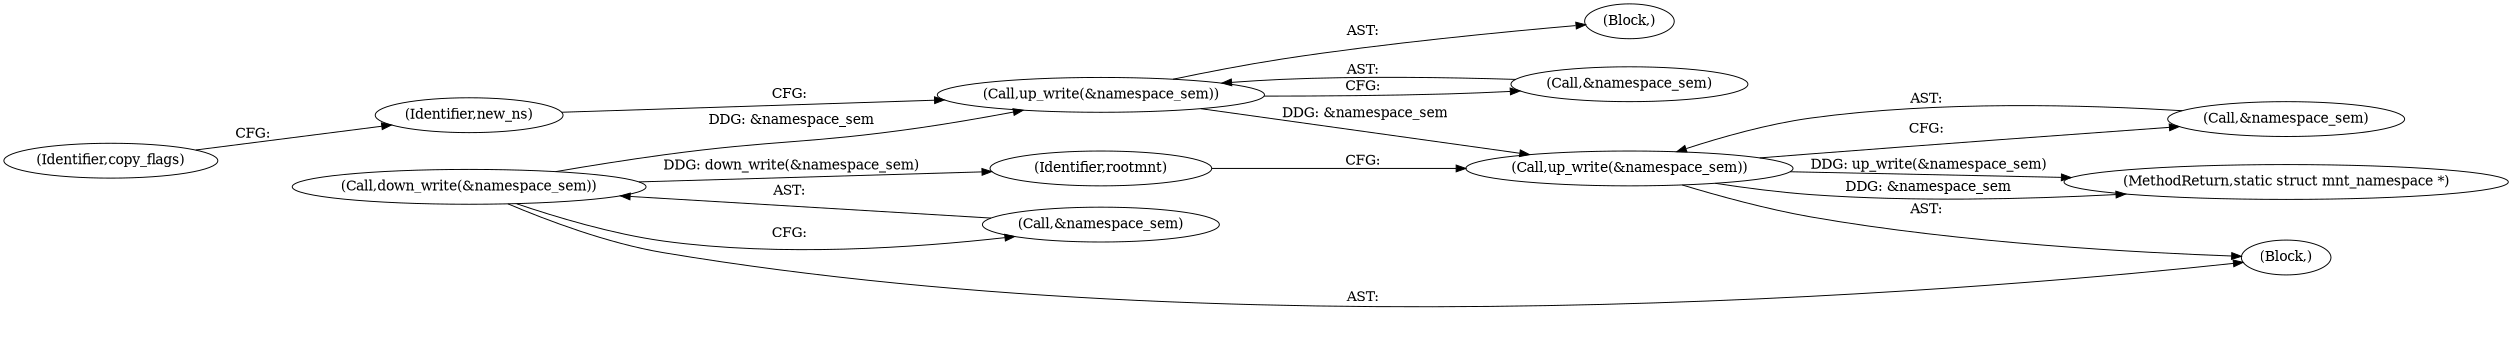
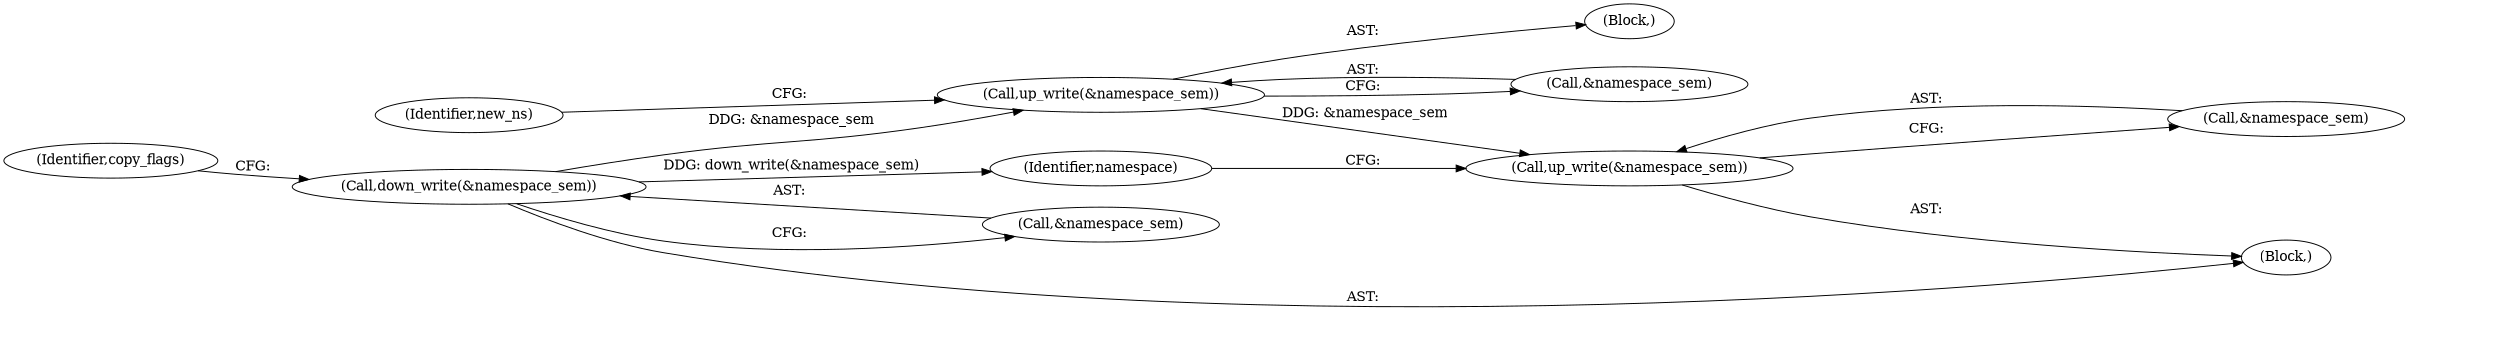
(289, 138) -> (249, 175)
(1101, 168) -> (1101, 168)
(2286, 182) -> none
